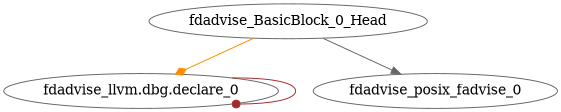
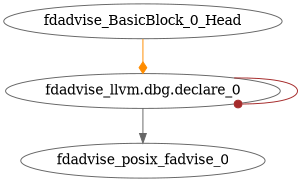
(358, 54) -> (143, 121)
